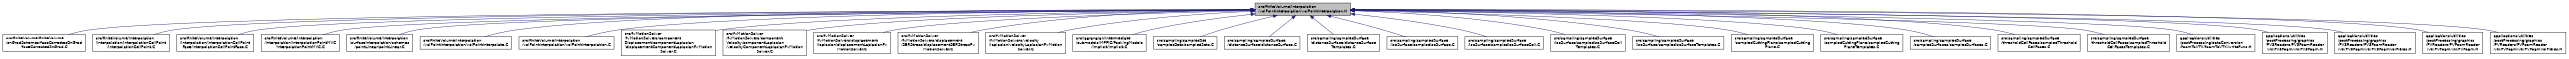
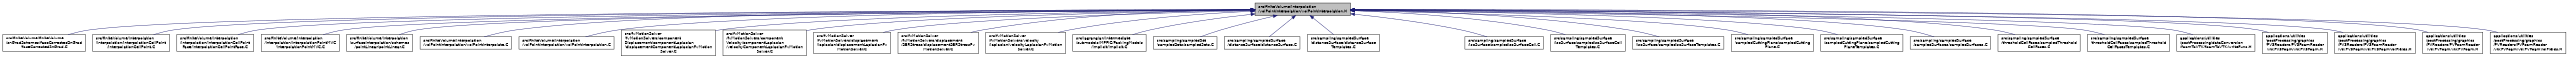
(1422, 43) -> none
